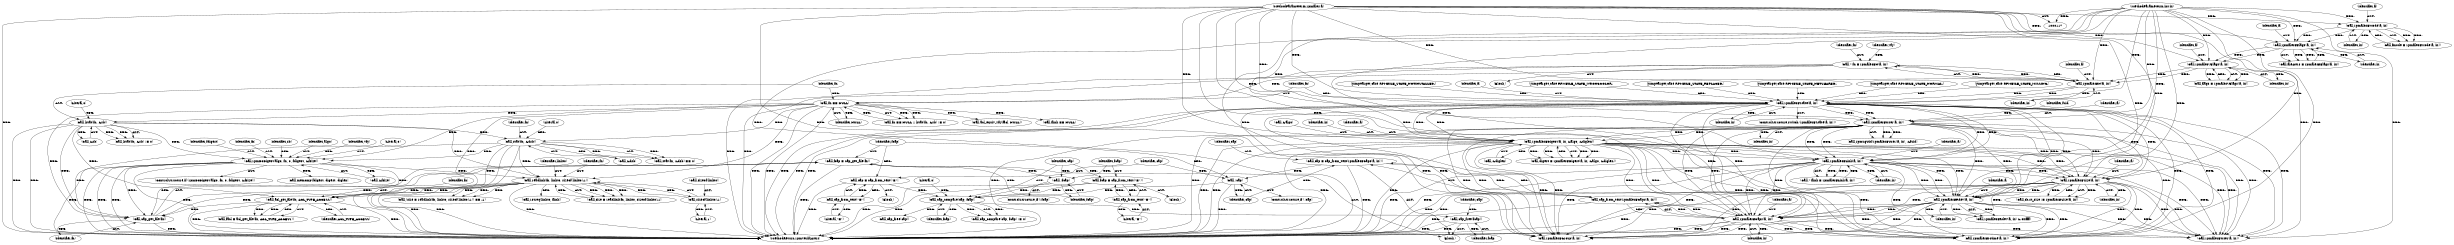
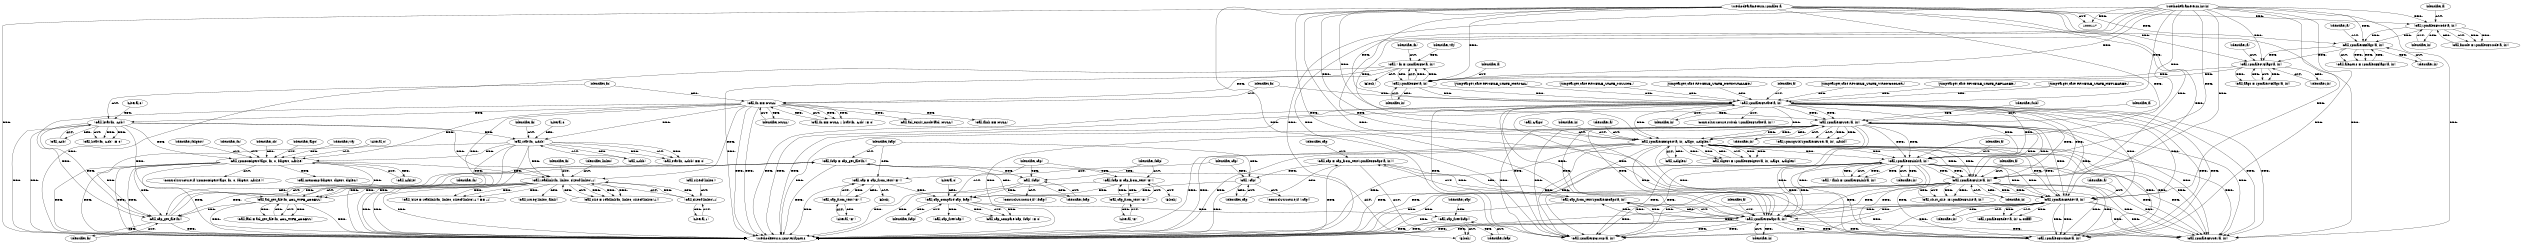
(997, 123) -> (926, 123)
(133, 190) -> (146, 190)
(346, 219) -> none
